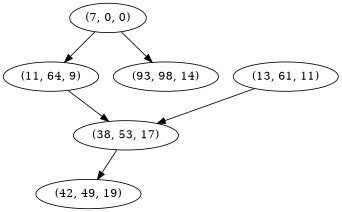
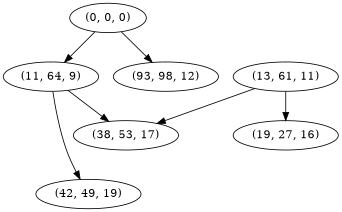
(108, 18) -> (108, 18)
(166, 77) -> (166, 77)
none -> (286, 135)
(109, 161) -> (61, 133)
